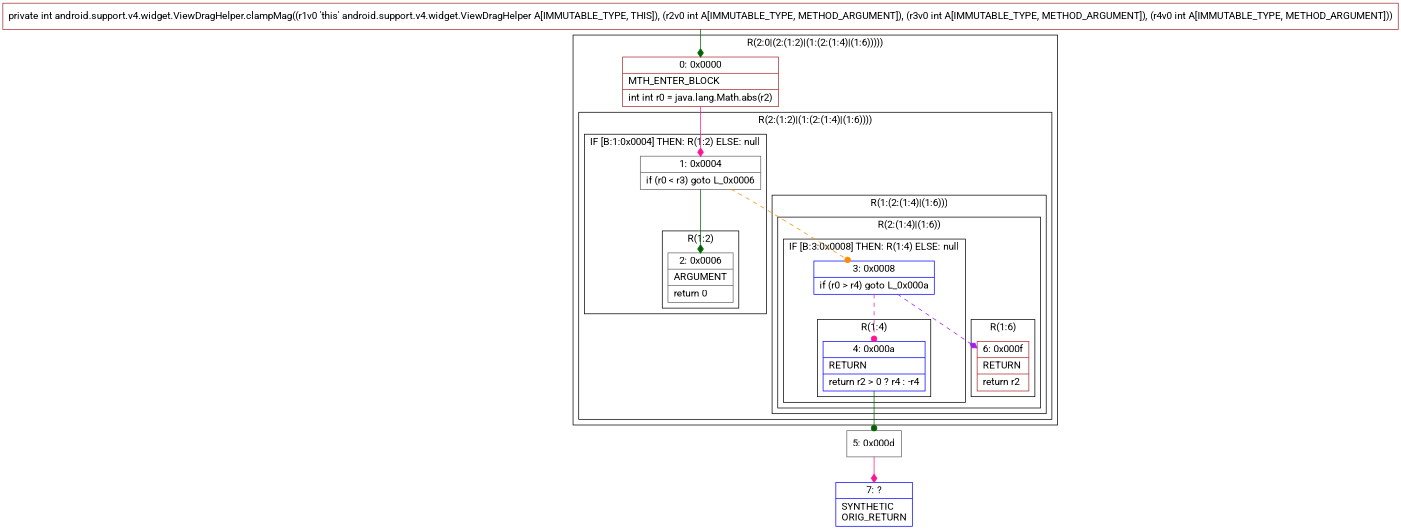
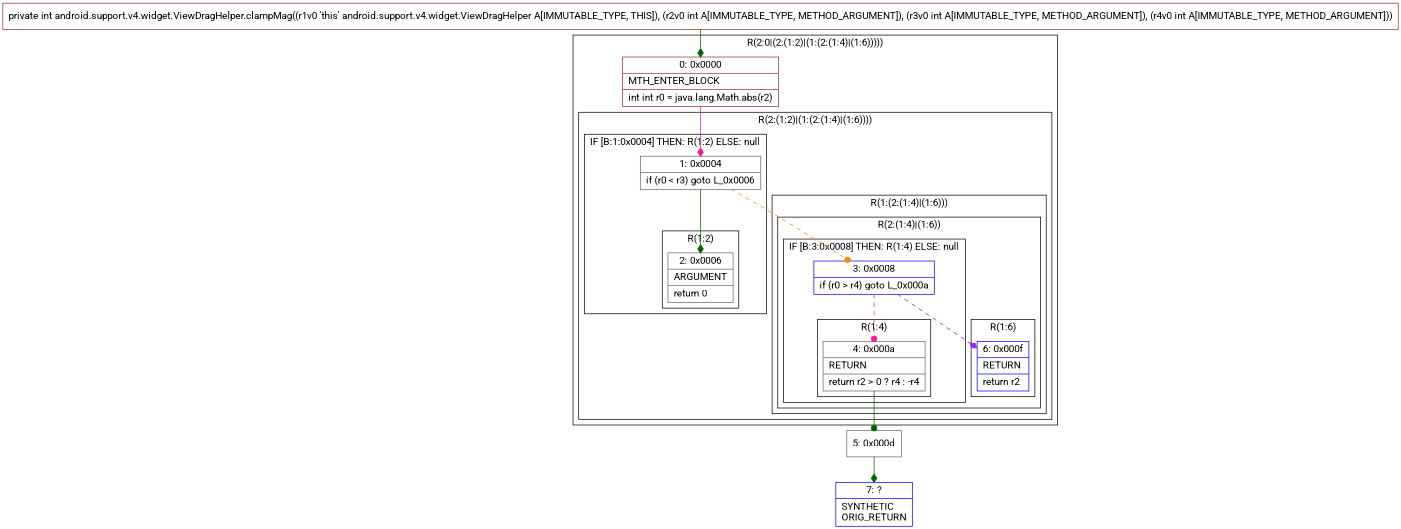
(874, 366) -> (874, 366)
(1003, 366) -> (1003, 366)
(874, 465) -> (874, 465)
